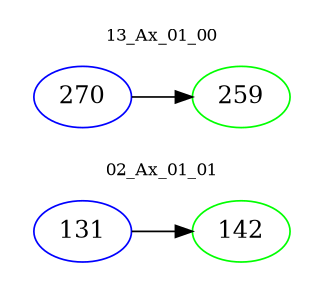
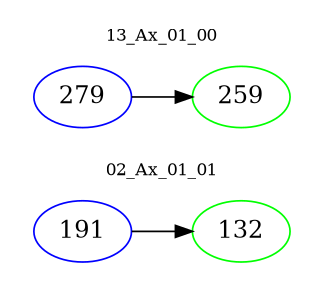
(83, 97) -> (83, 97)
(83, 231) -> (83, 231)
(241, 231) -> (241, 231)
